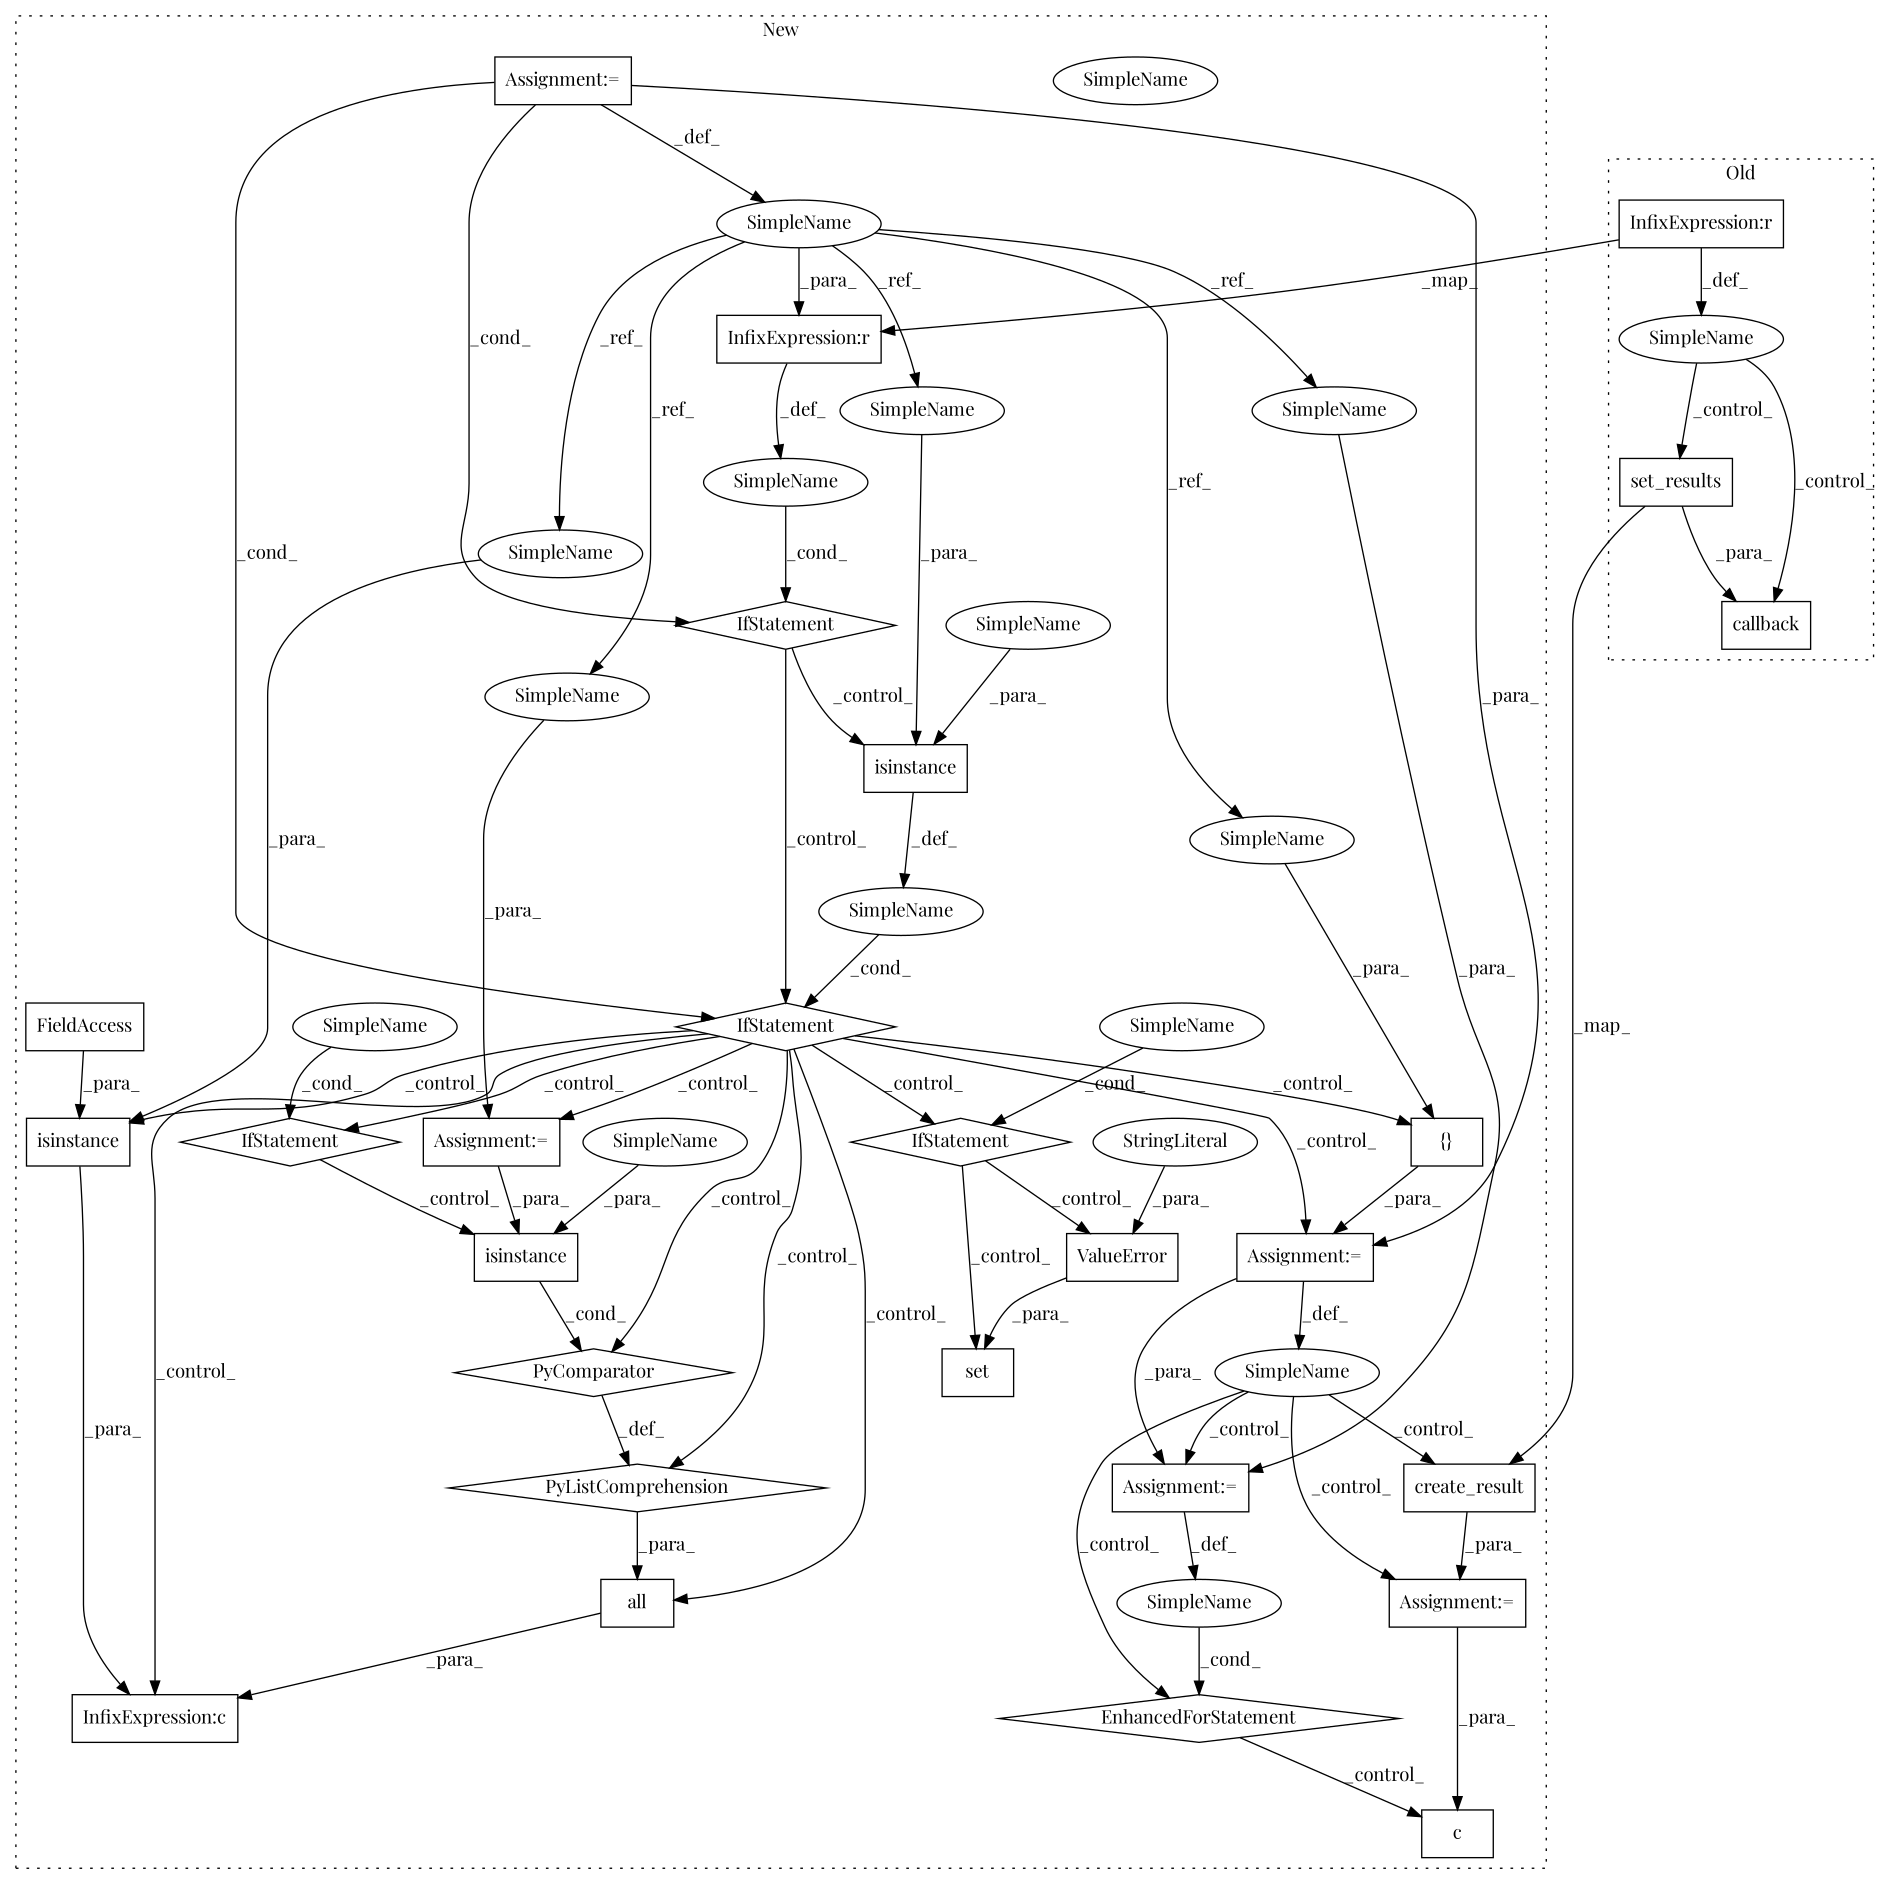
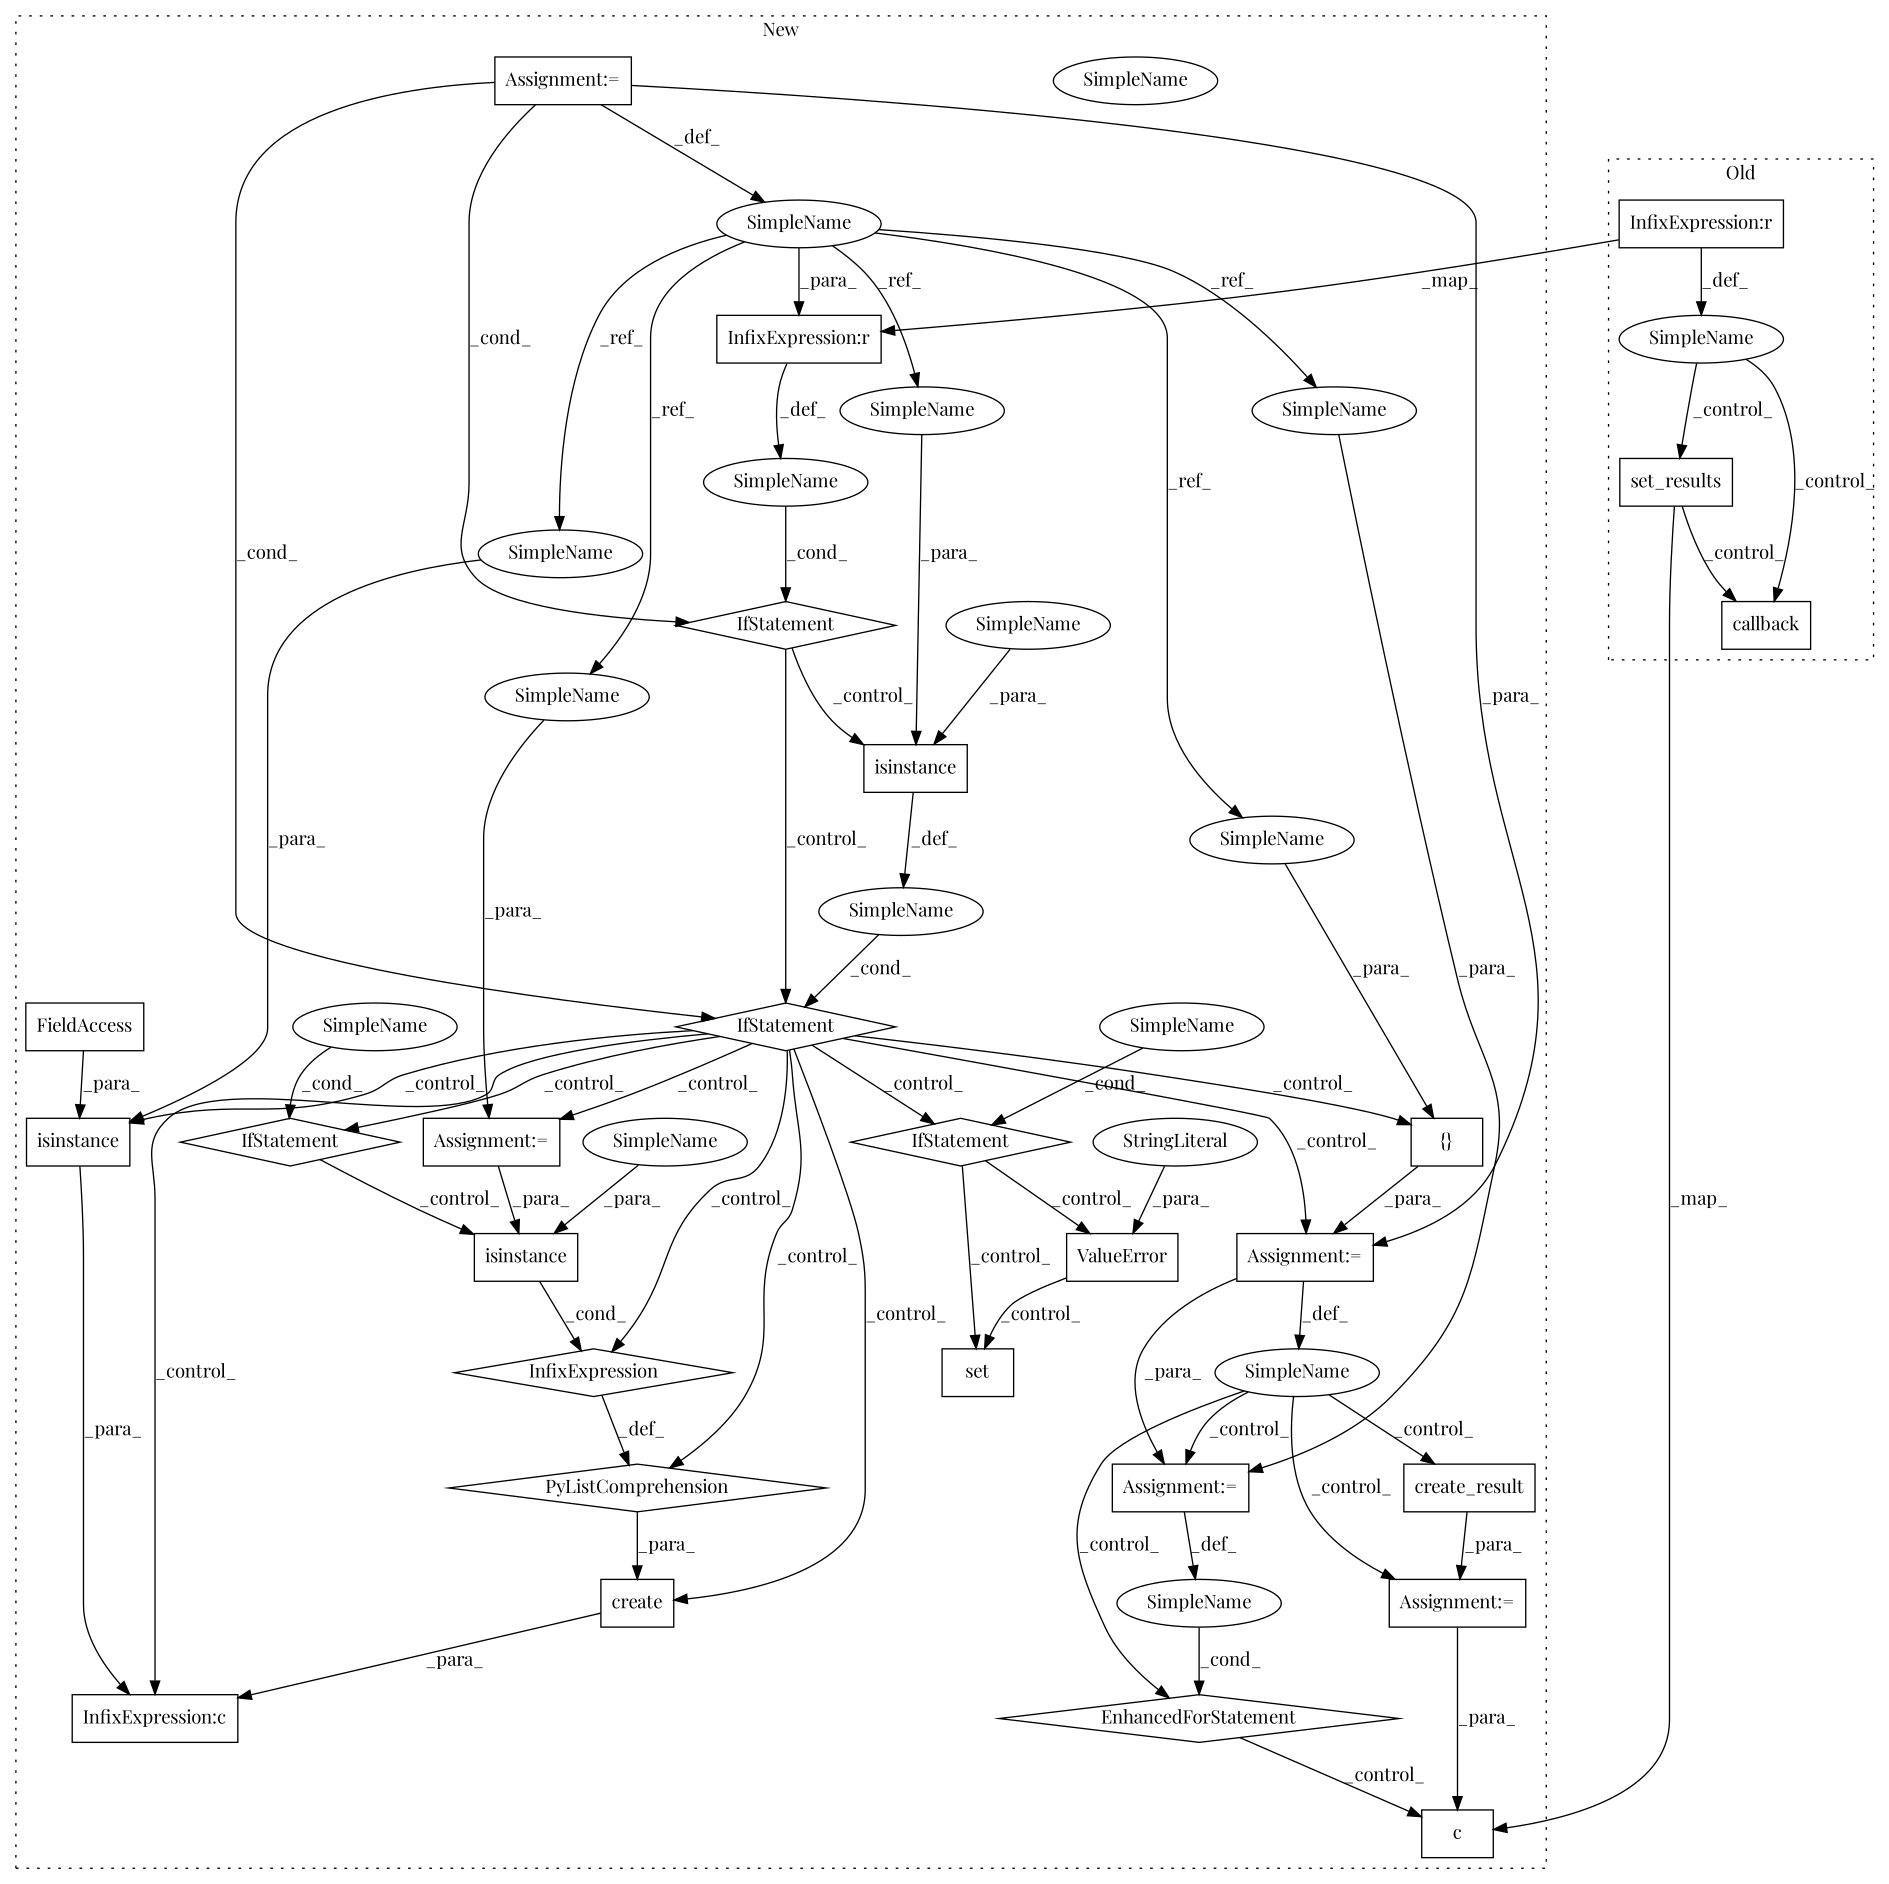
(1744, 554) -> (1744, 554)
(1573, 978) -> (1670, 1219)
(1041, 1315) -> (1041, 1315)
(594, 1373) -> (594, 1373)
(637, 1603) -> (637, 1603)
